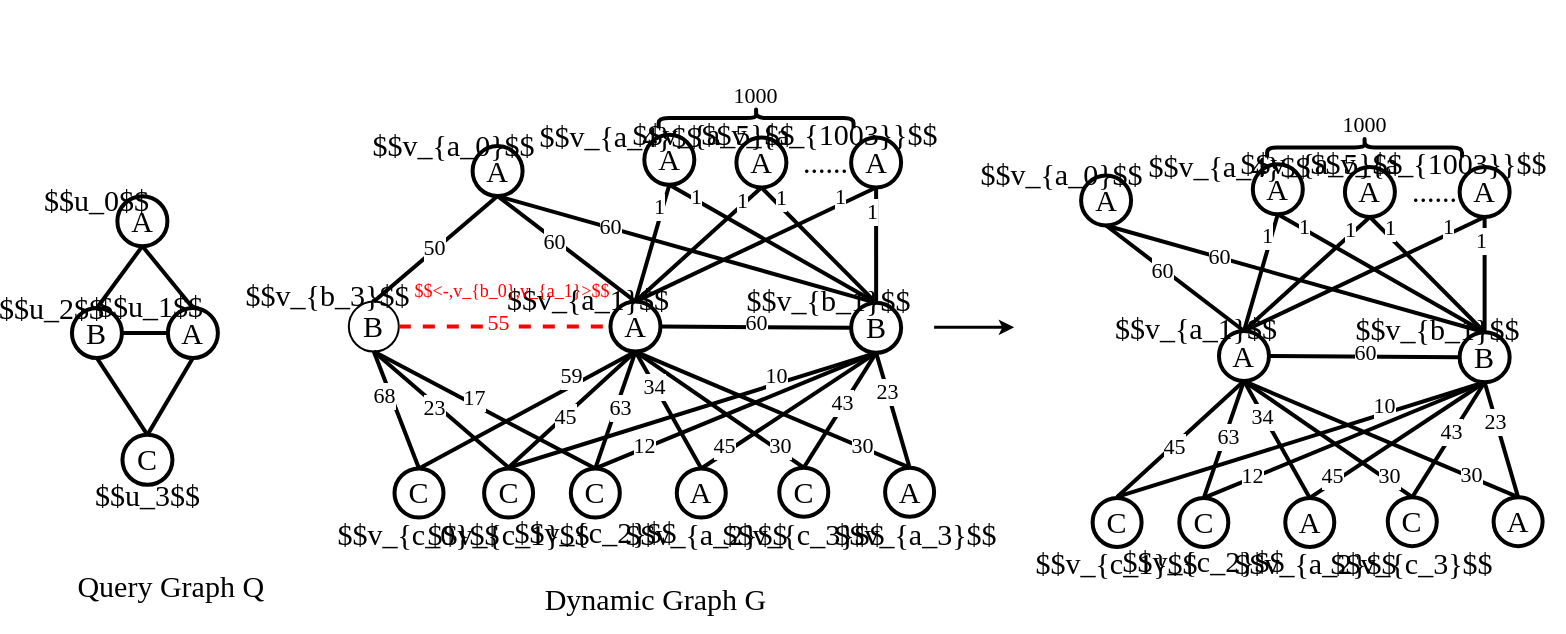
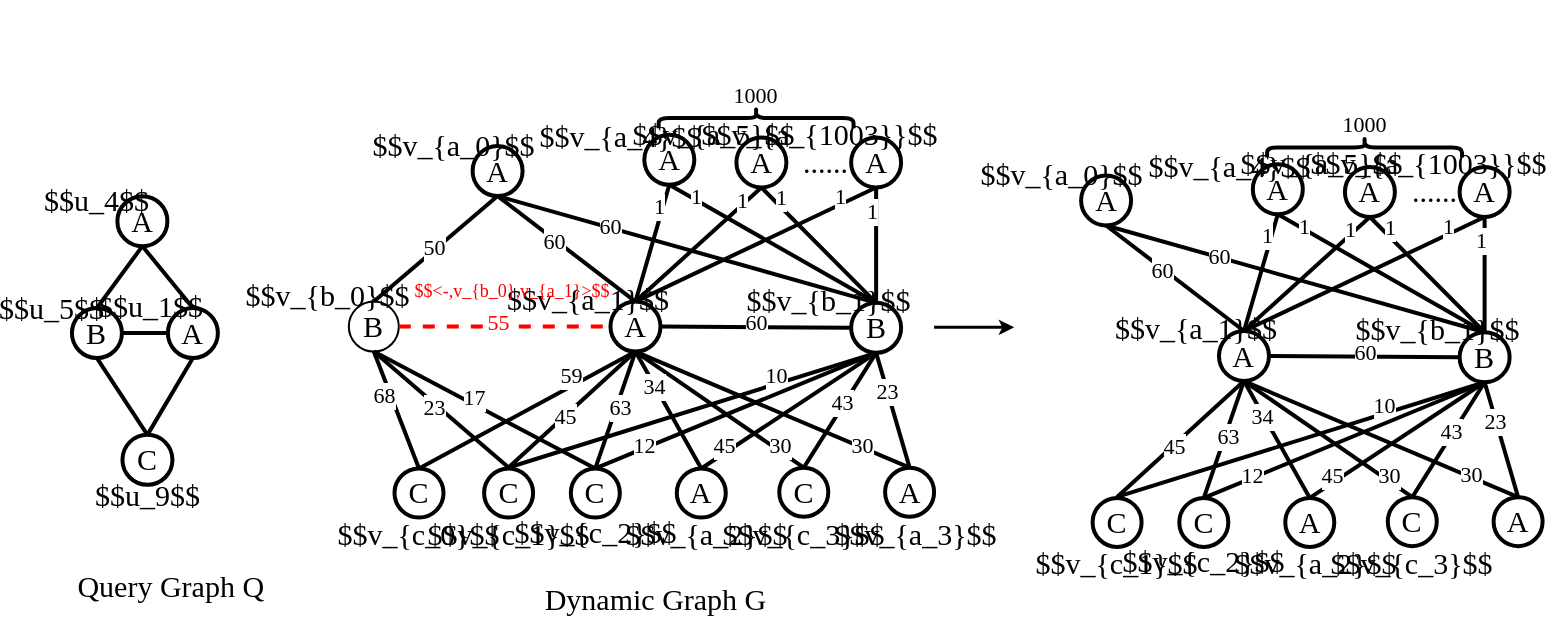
(97, 201) -> (97, 201)
(328, 278) -> (328, 278)
(52, 309) -> (52, 309)
(148, 496) -> (148, 496)
